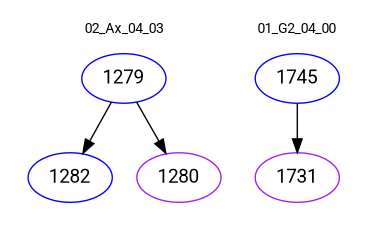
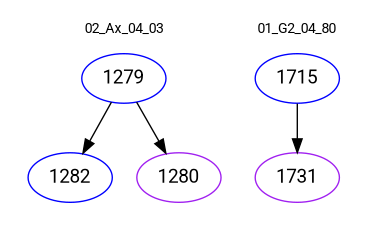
(297, 30) -> (297, 30)
(297, 78) -> (297, 78)
